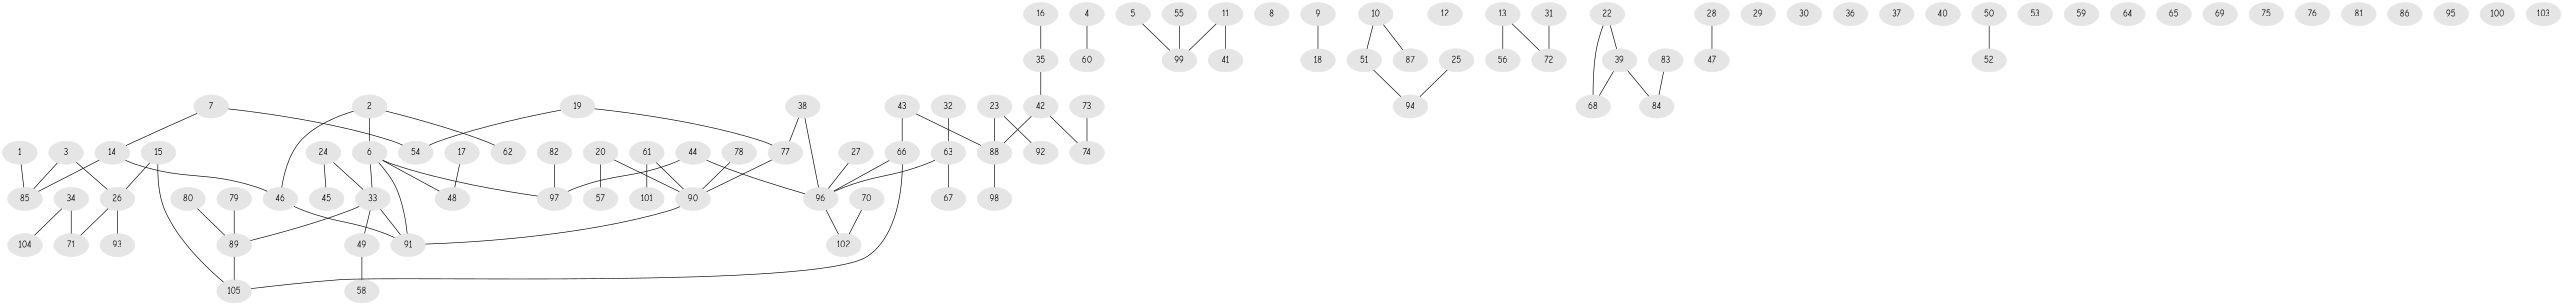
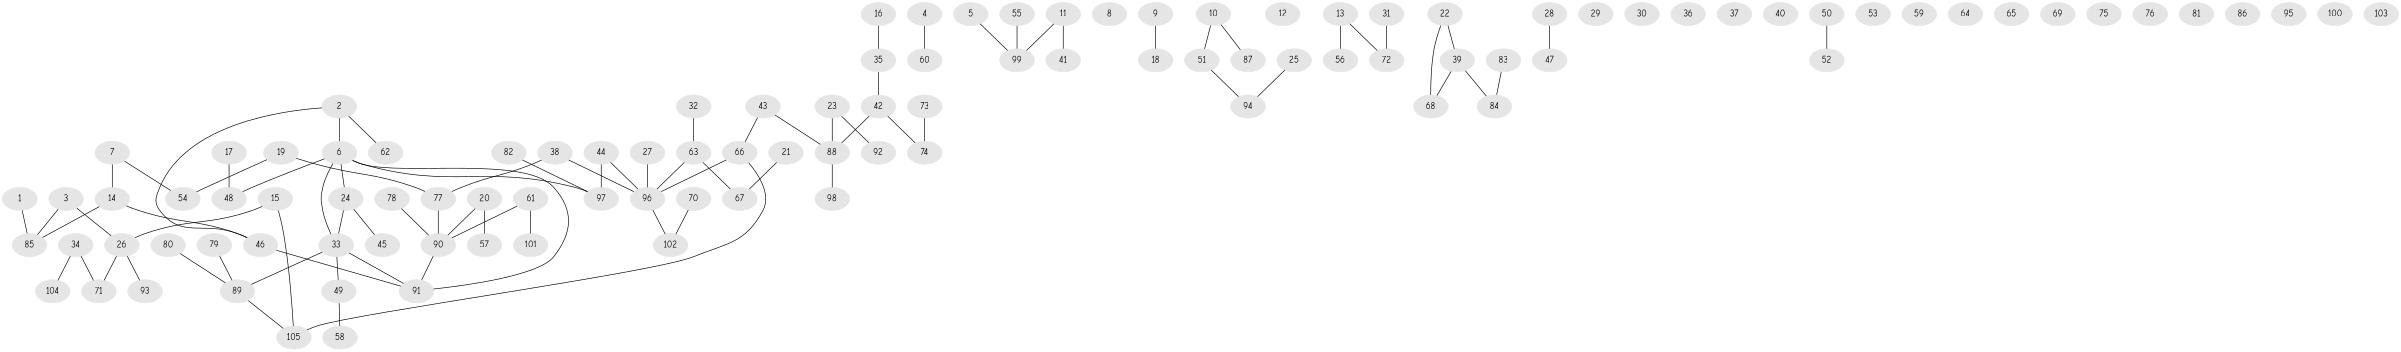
none -> (786, 153)
none -> (343, 176)
